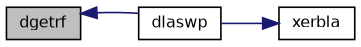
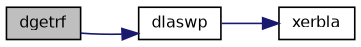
(118, 13) -> (101, 34)
